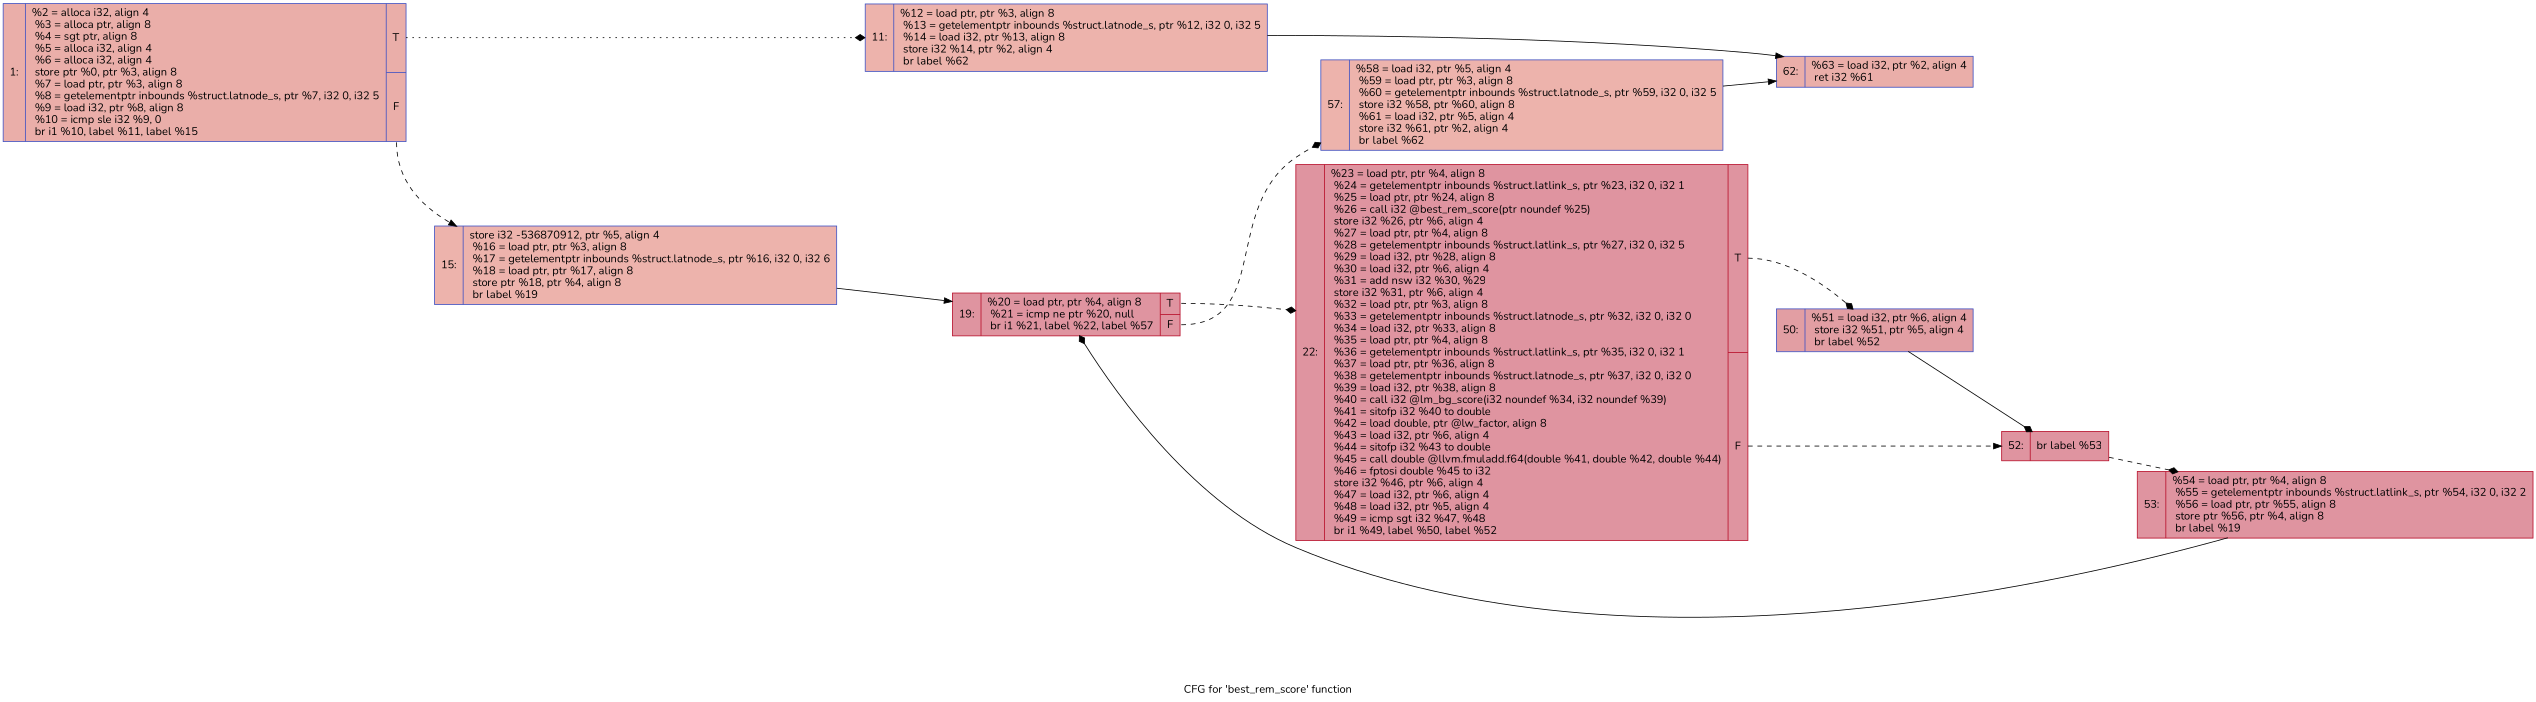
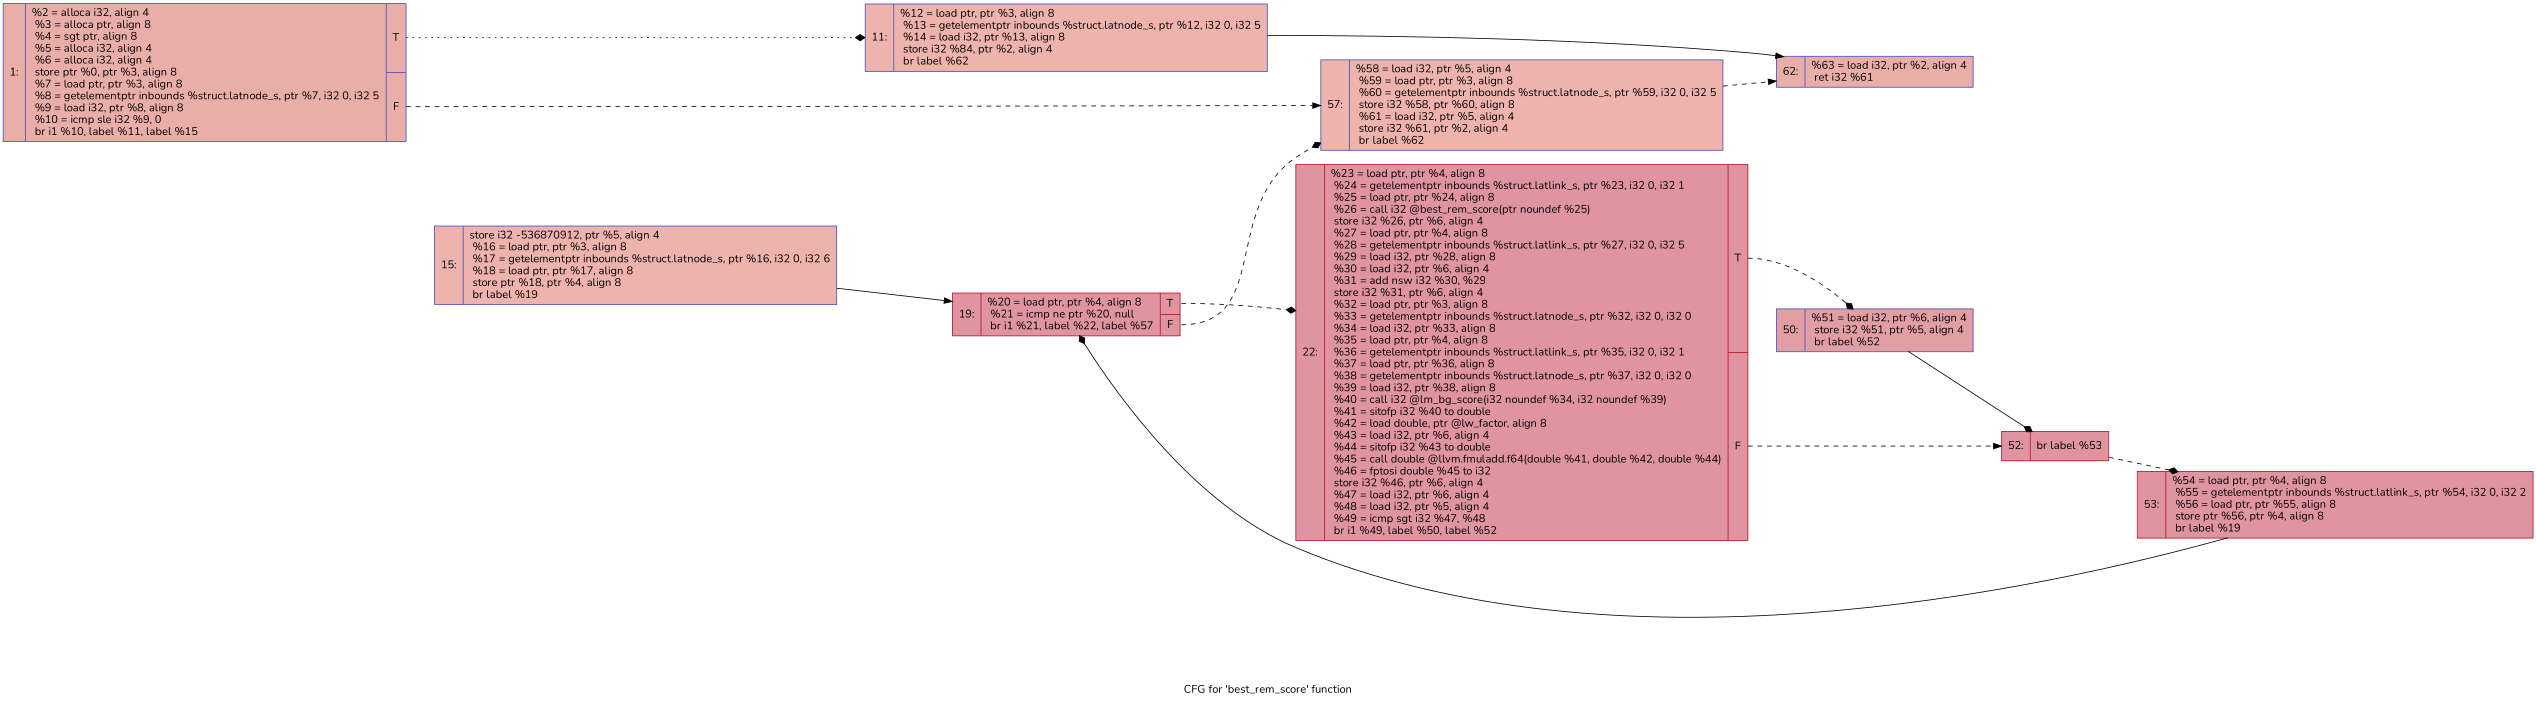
(977, 49) -> (977, 49)
(1746, 84) -> (1746, 84)
(412, 190) -> (859, 106)
